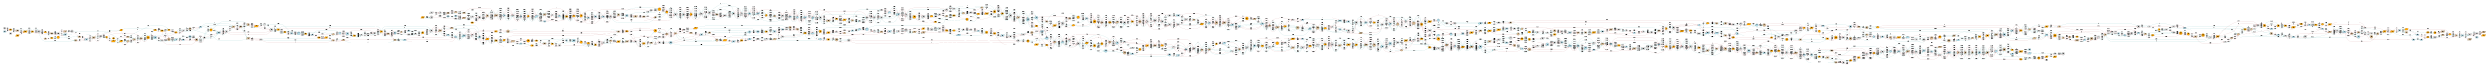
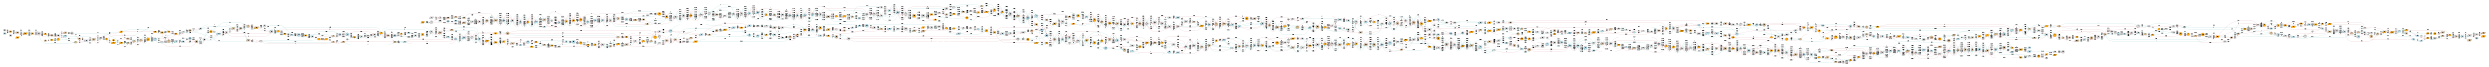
(649, 17) -> (641, 22)
(472, 23) -> none
(401, 32) -> (401, 34)
(528, 41) -> (528, 42)
